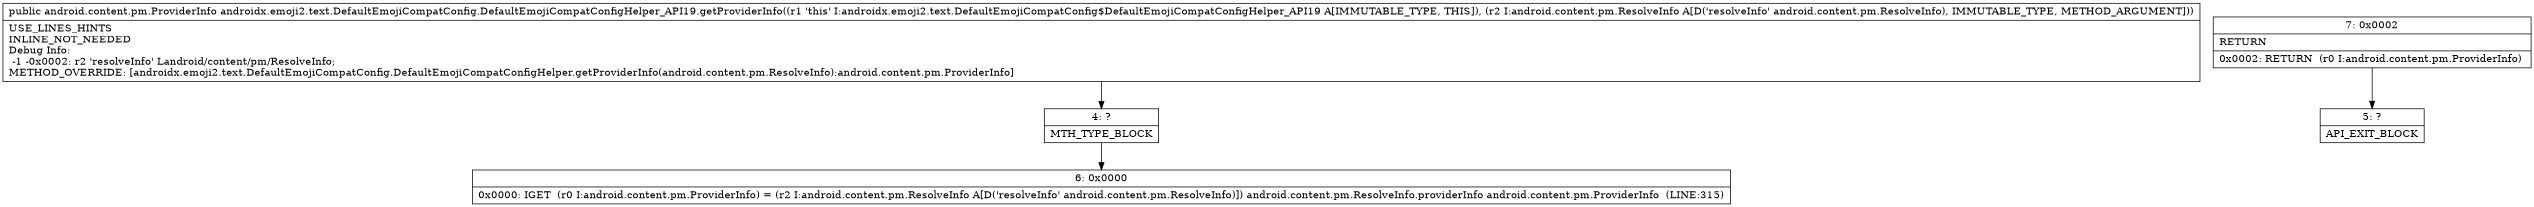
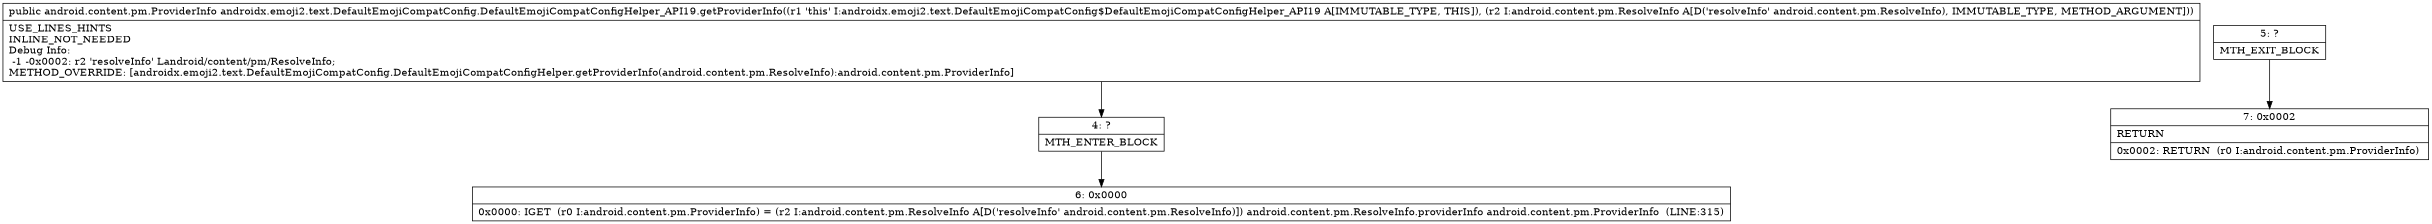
(2372, 84) -> (2270, 80)
(1101, 134) -> (1101, 142)
(2372, 134) -> (2270, 51)
